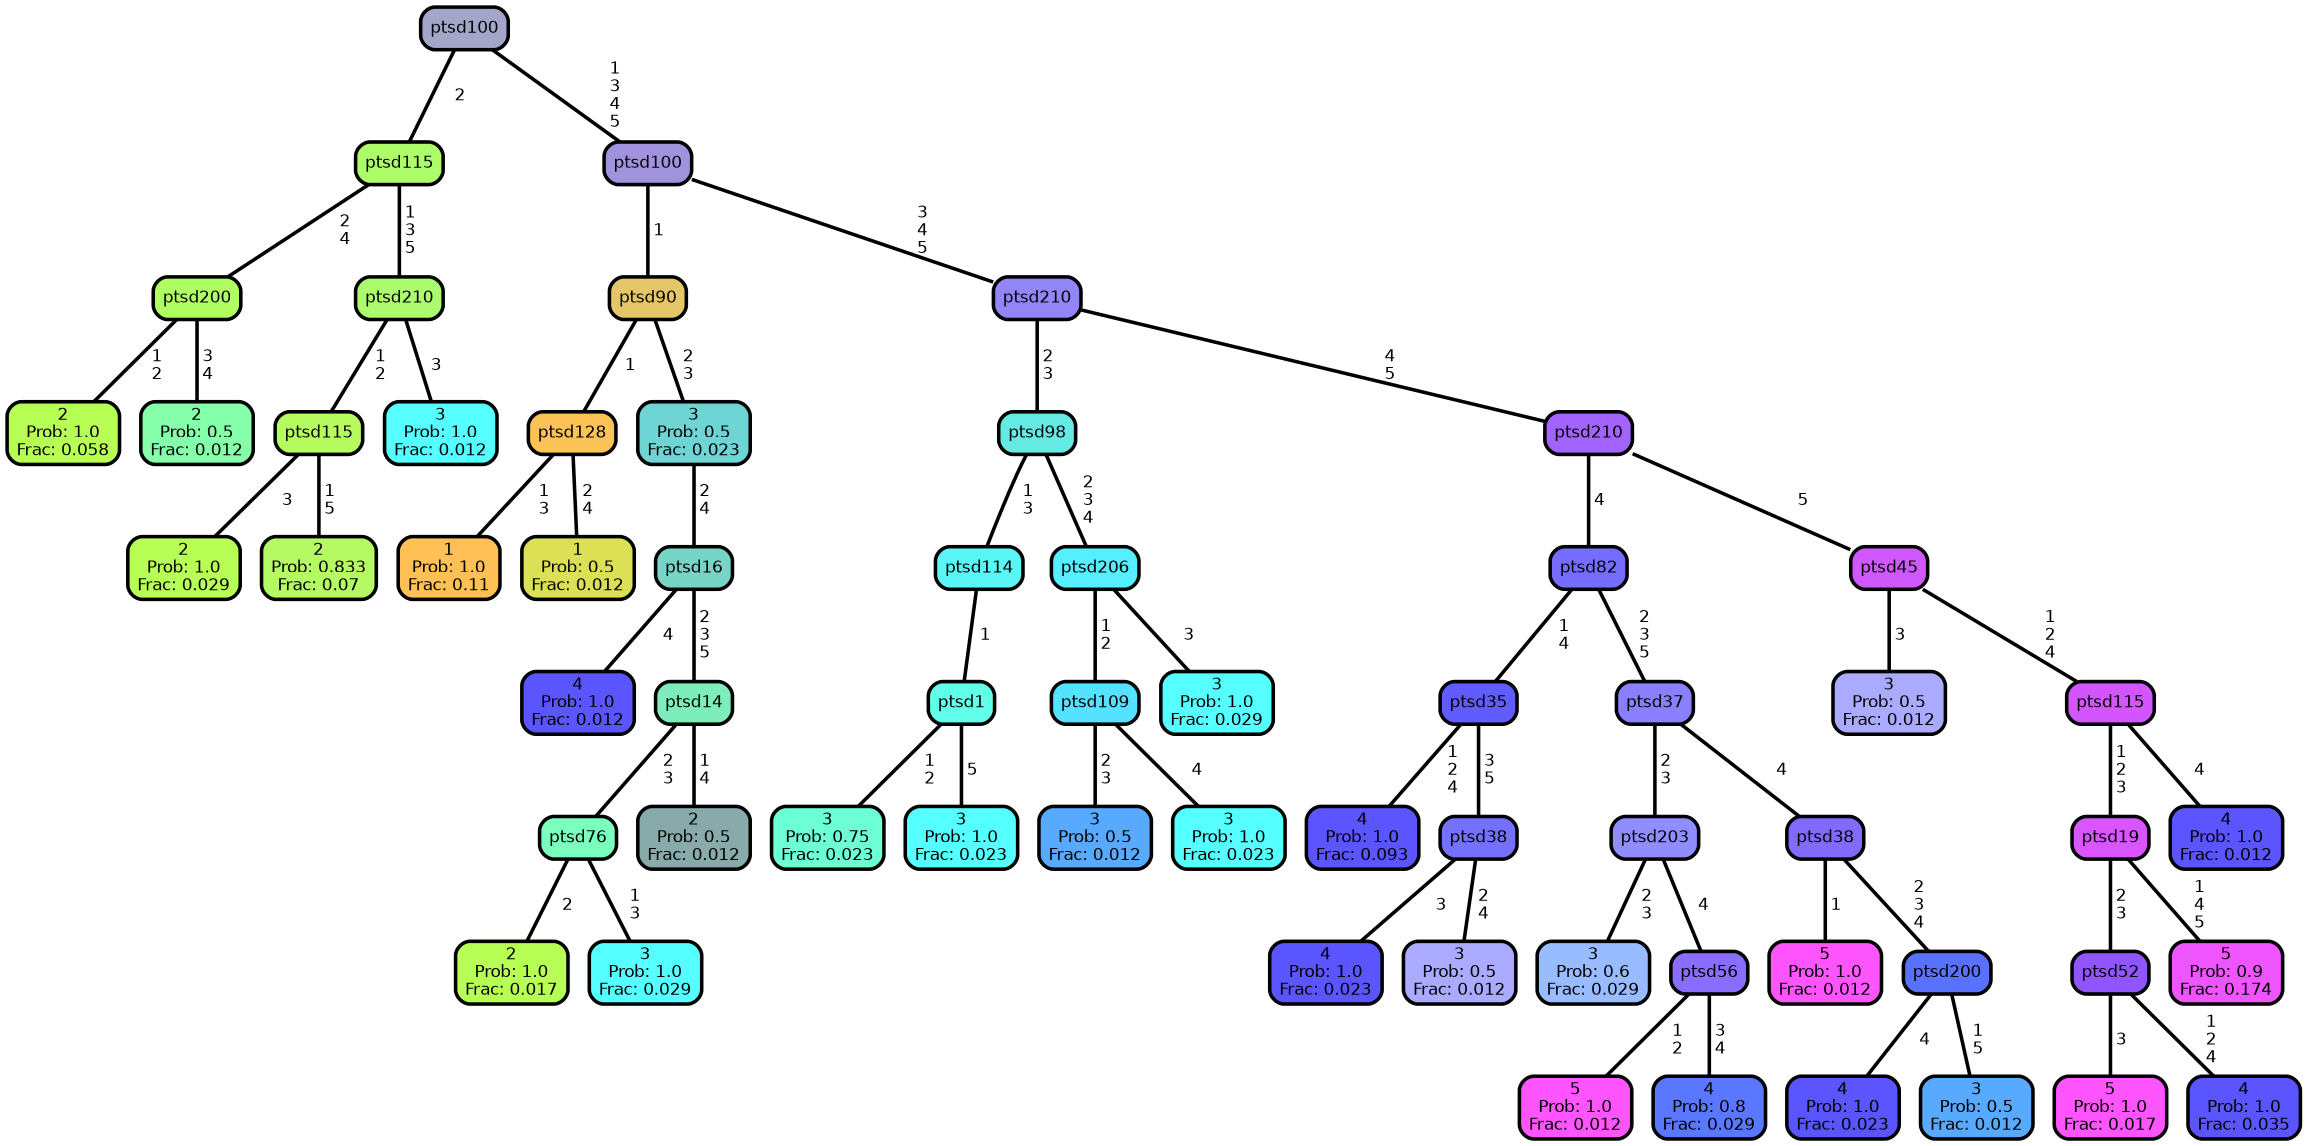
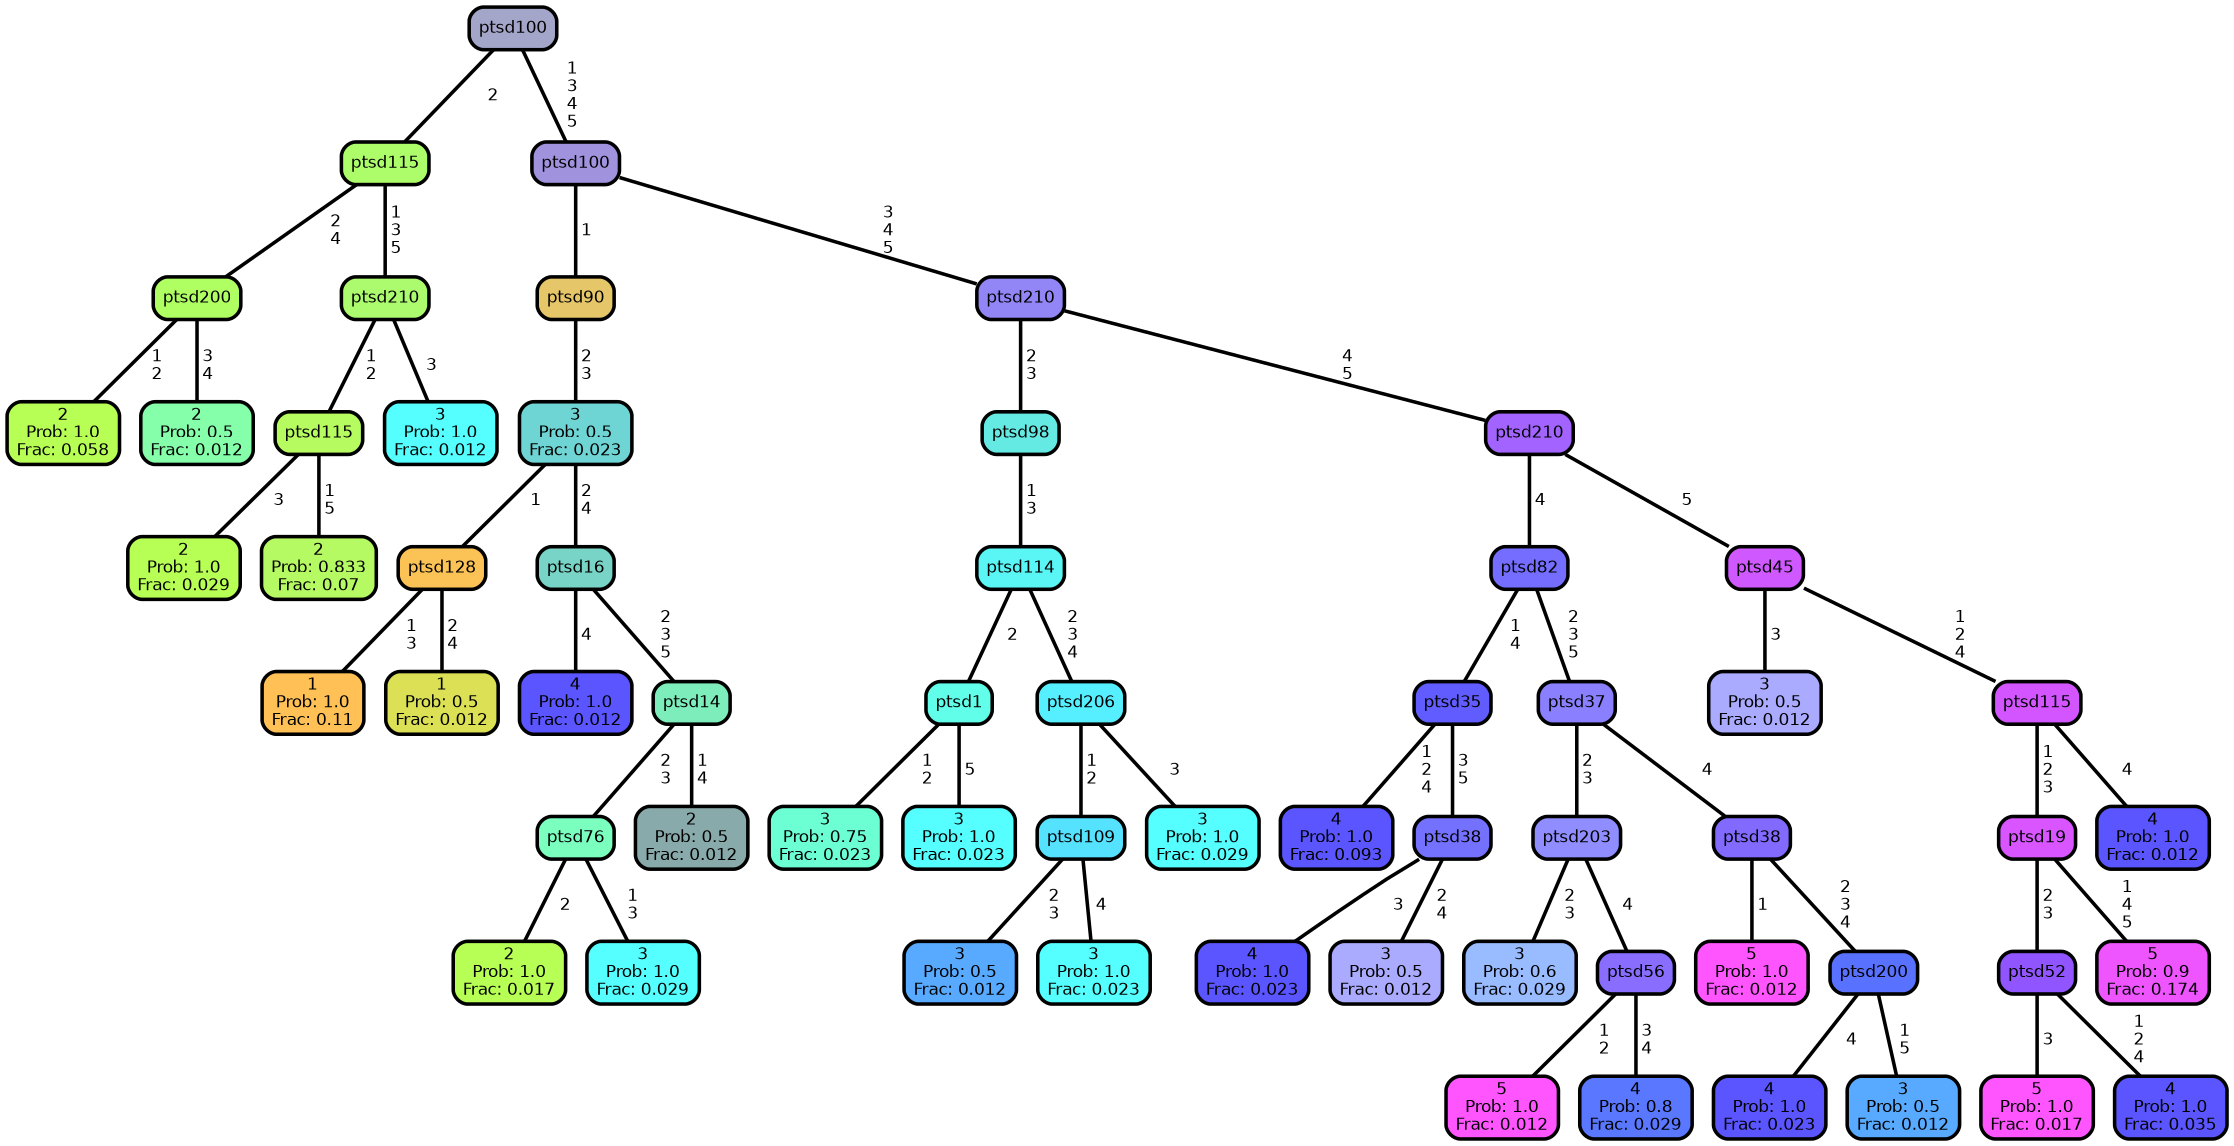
(610, 366) -> (504, 506)
(1066, 500) -> (1051, 635)
(983, 635) -> (1010, 635)
